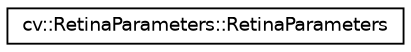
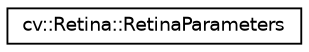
(205, 26) -> (154, 26)
